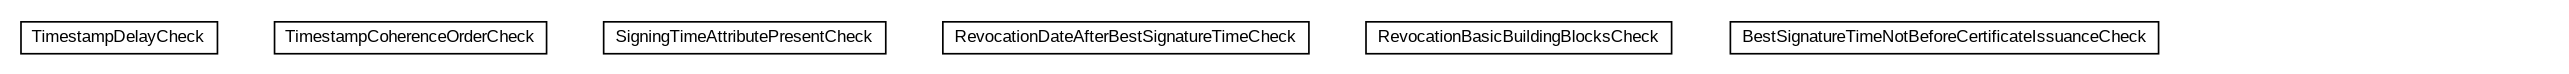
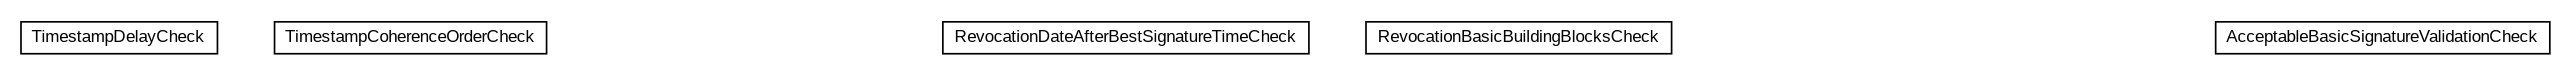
(745, 37) -> none
(1944, 37) -> none
none -> (2382, 37)
